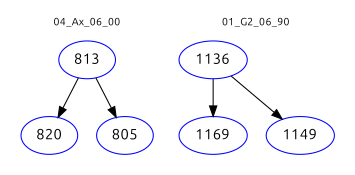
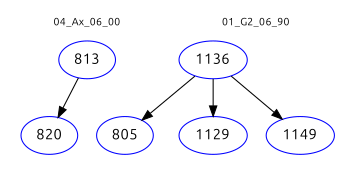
(104, 93) -> (177, 91)
(213, 135) -> (213, 135)
